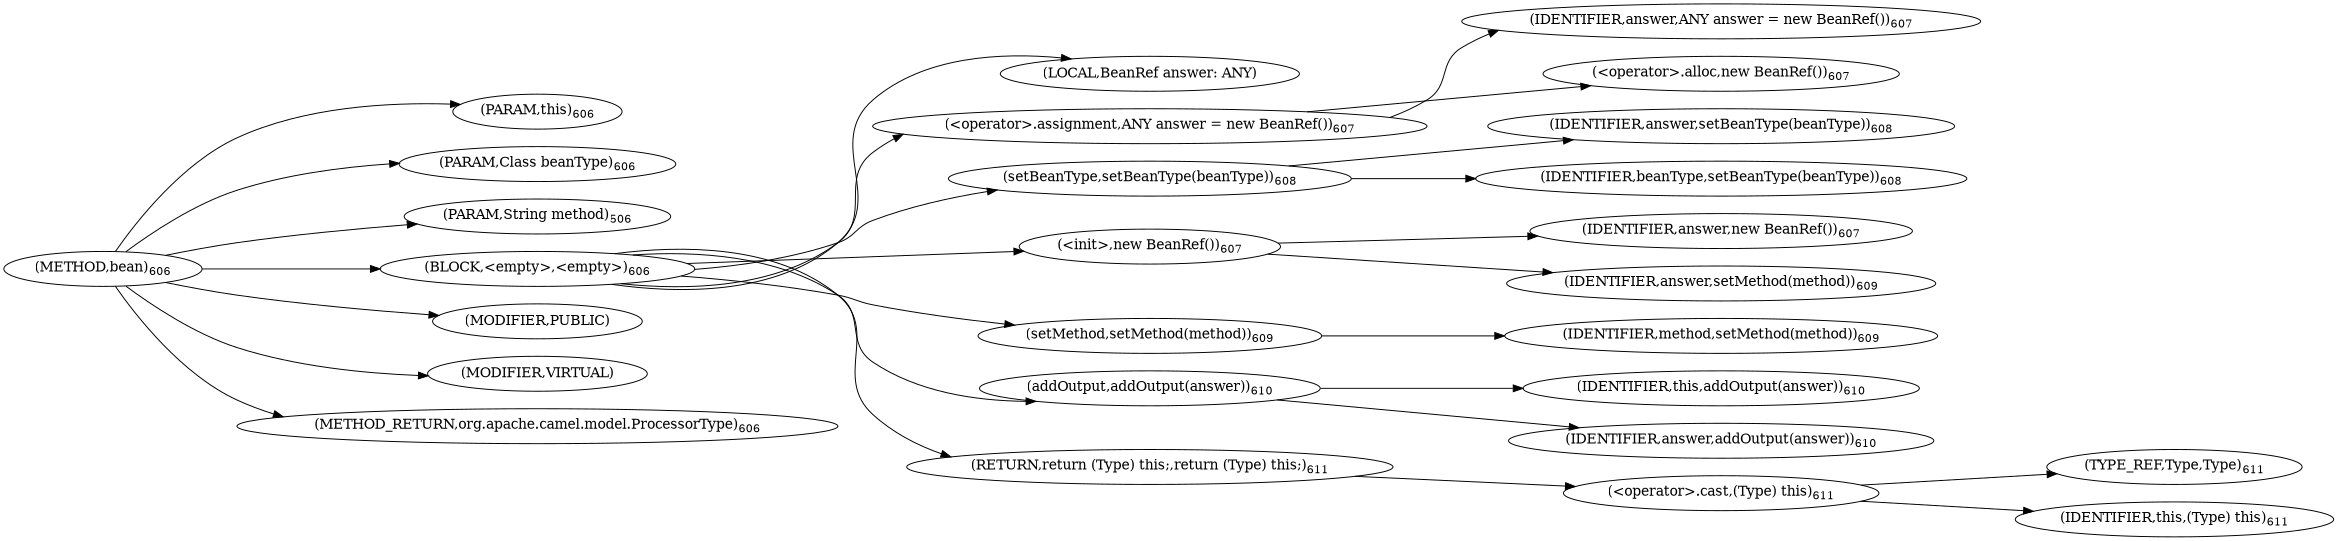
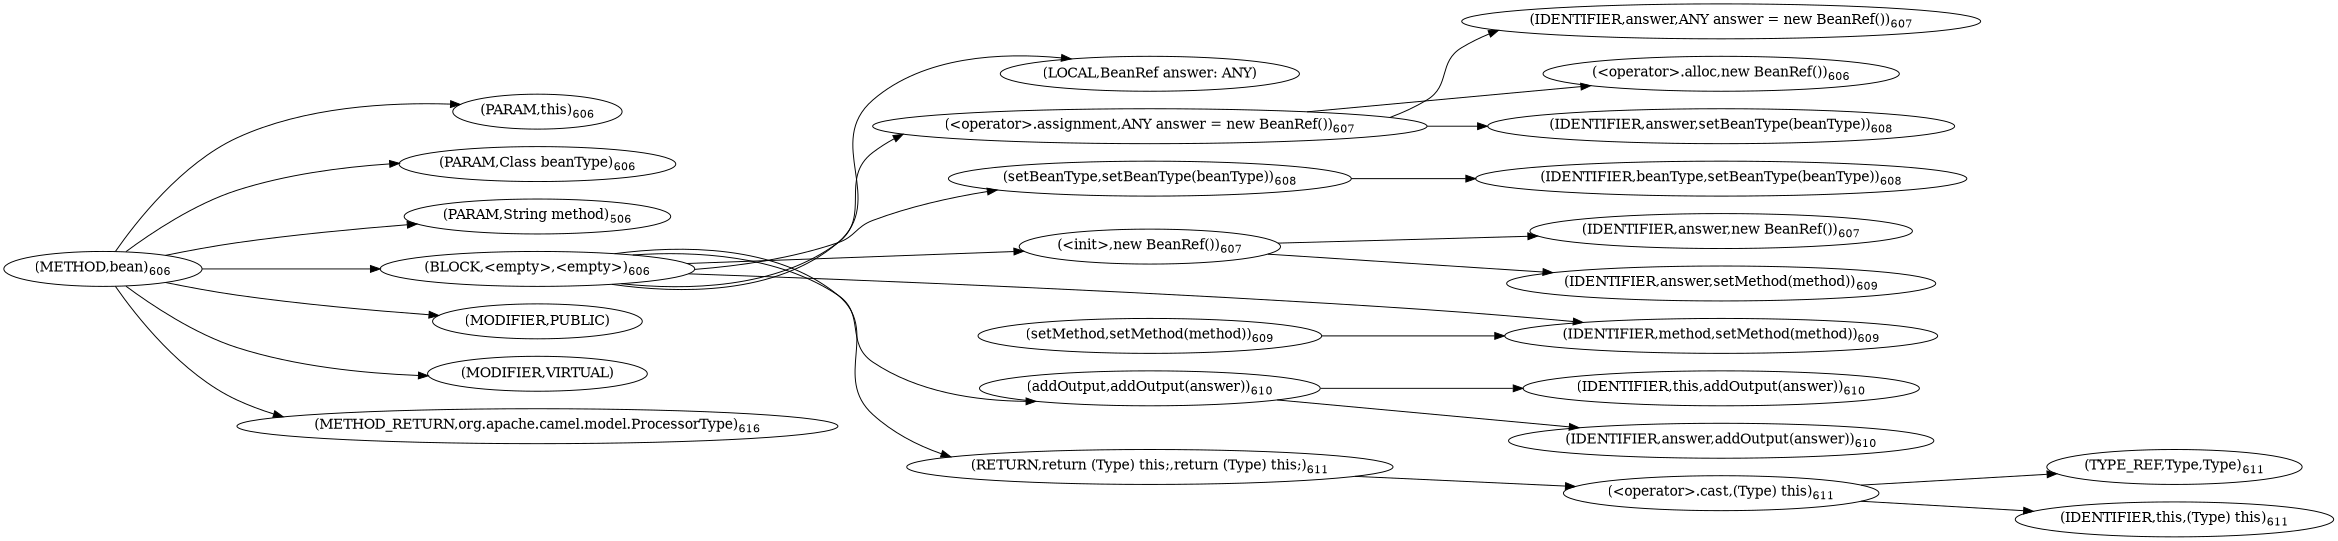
(1839, 72) -> (1839, 72)
(1426, 153) -> (1452, 126)
(851, 299) -> (1131, 293)
(750, 425) -> (750, 425)
